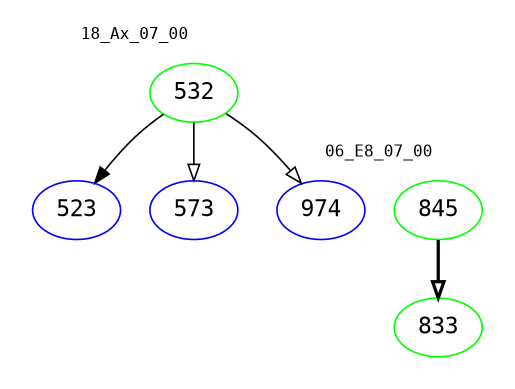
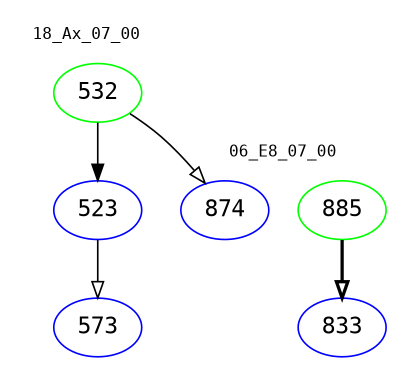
(194, 144) -> (98, 261)
(321, 210) -> (225, 210)
(438, 210) -> (342, 210)
(438, 327) -> (342, 327)
